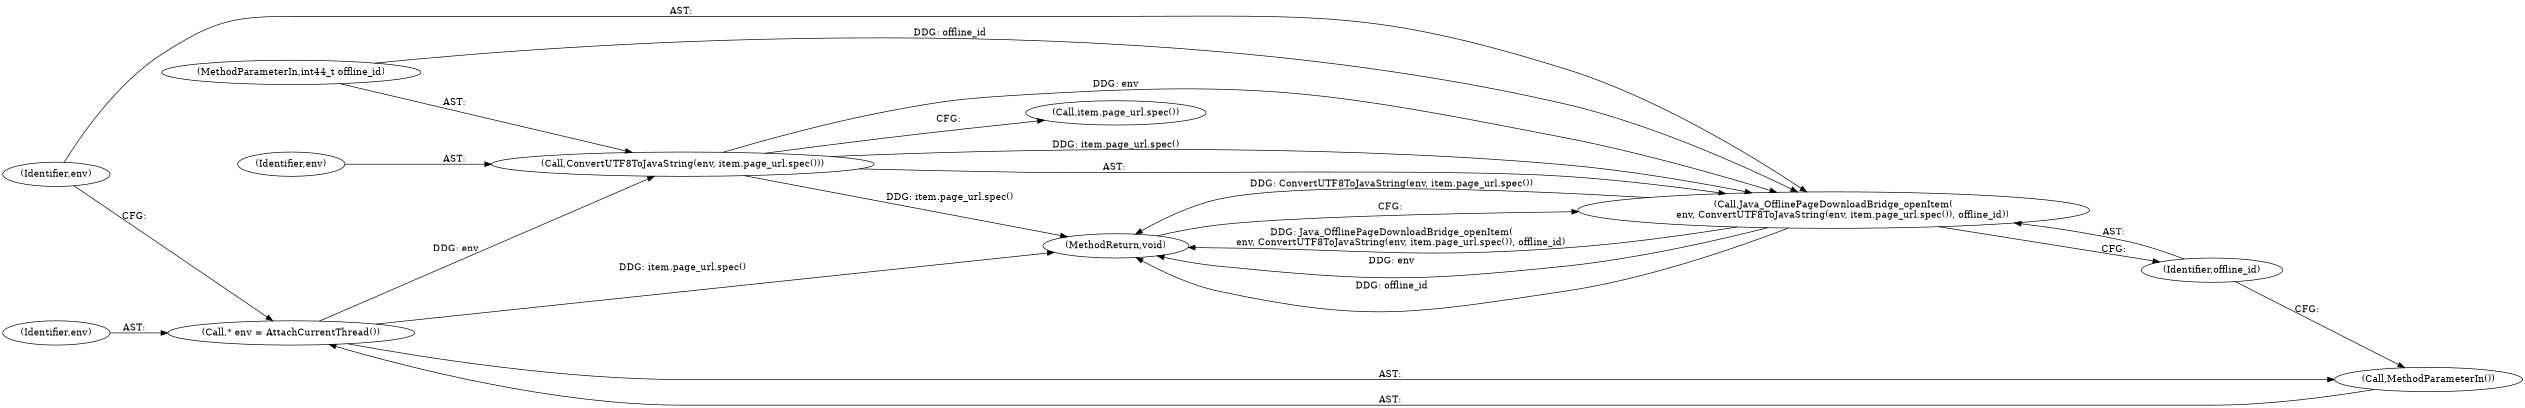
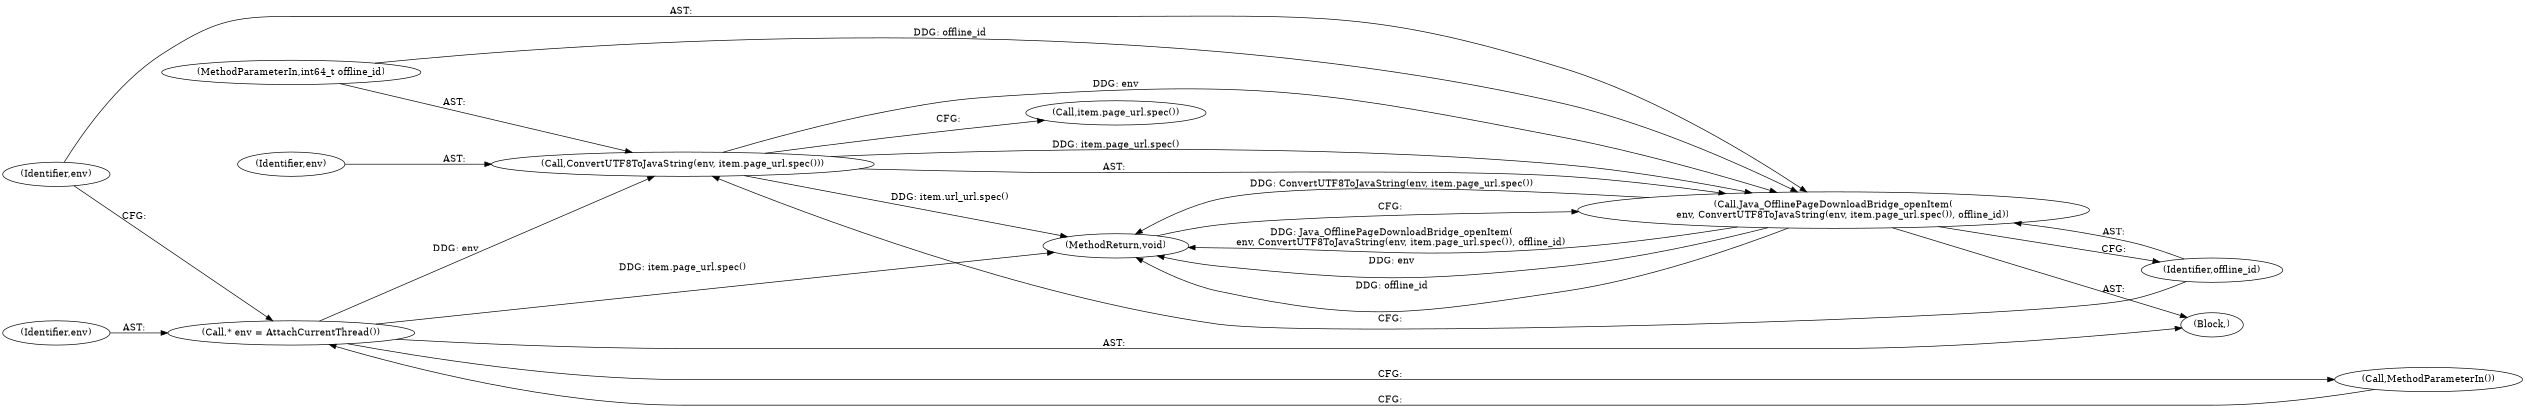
(291, 72) -> (291, 72)
(950, 198) -> (950, 198)
(2317, 323) -> (1443, 329)
none -> (2212, 325)
(1392, 374) -> (1392, 374)
(1392, 400) -> (1392, 400)
